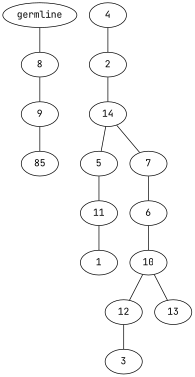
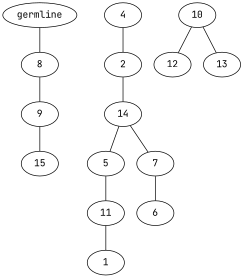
(40, 164) -> (40, 164)
(148, 238) -> none
(124, 362) -> none
